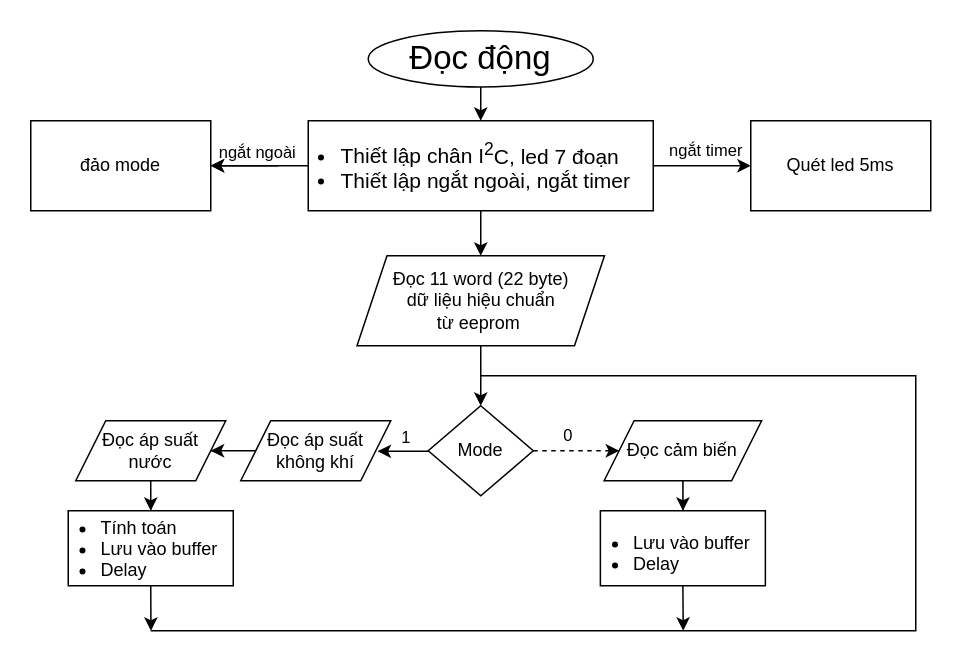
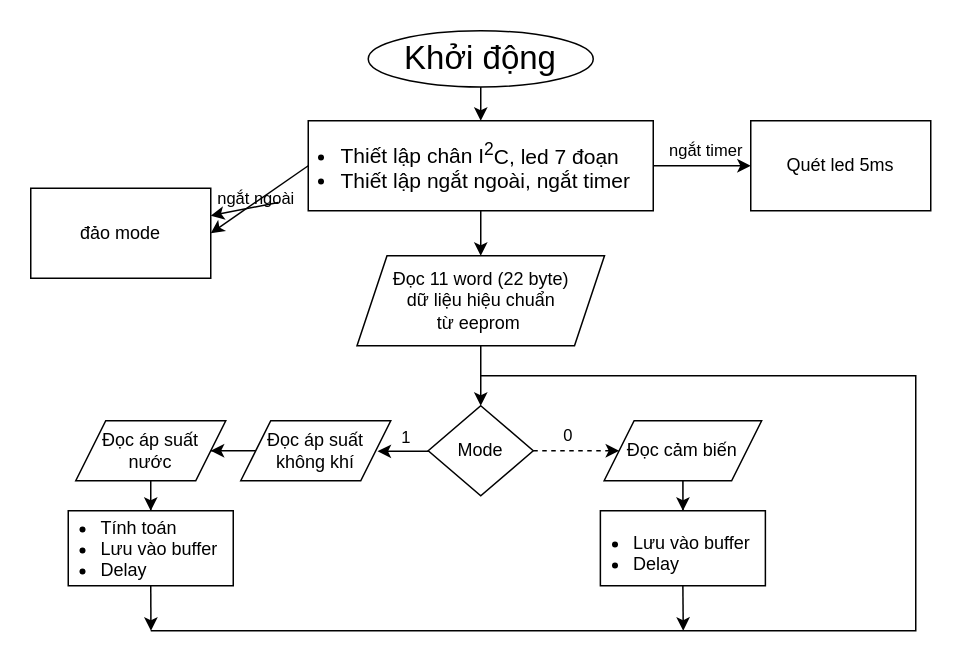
(481, 59) -> (481, 59)
(121, 166) -> (121, 233)
